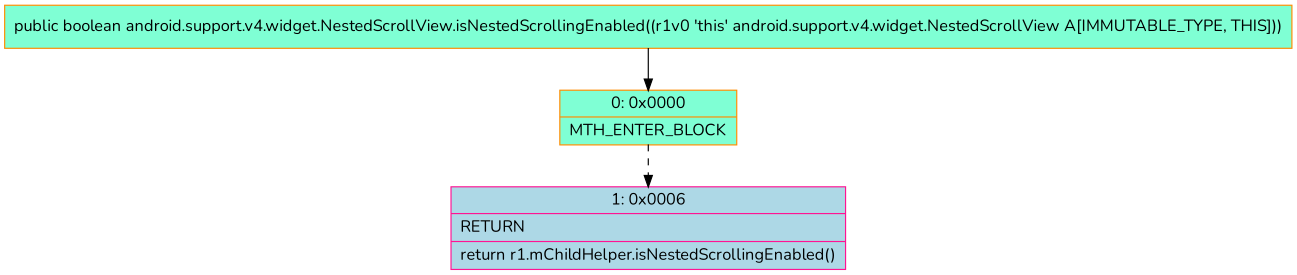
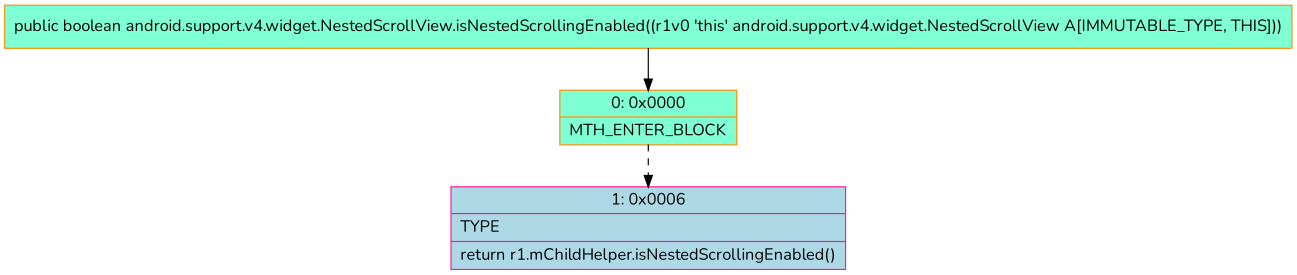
(493, 227) -> (480, 227)
